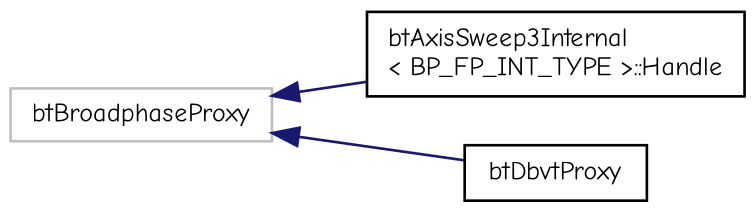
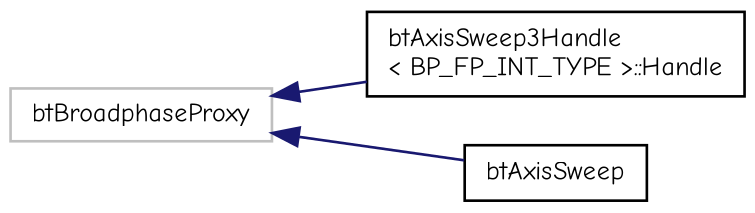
(556, 54) -> (556, 54)
(556, 173) -> (556, 173)
